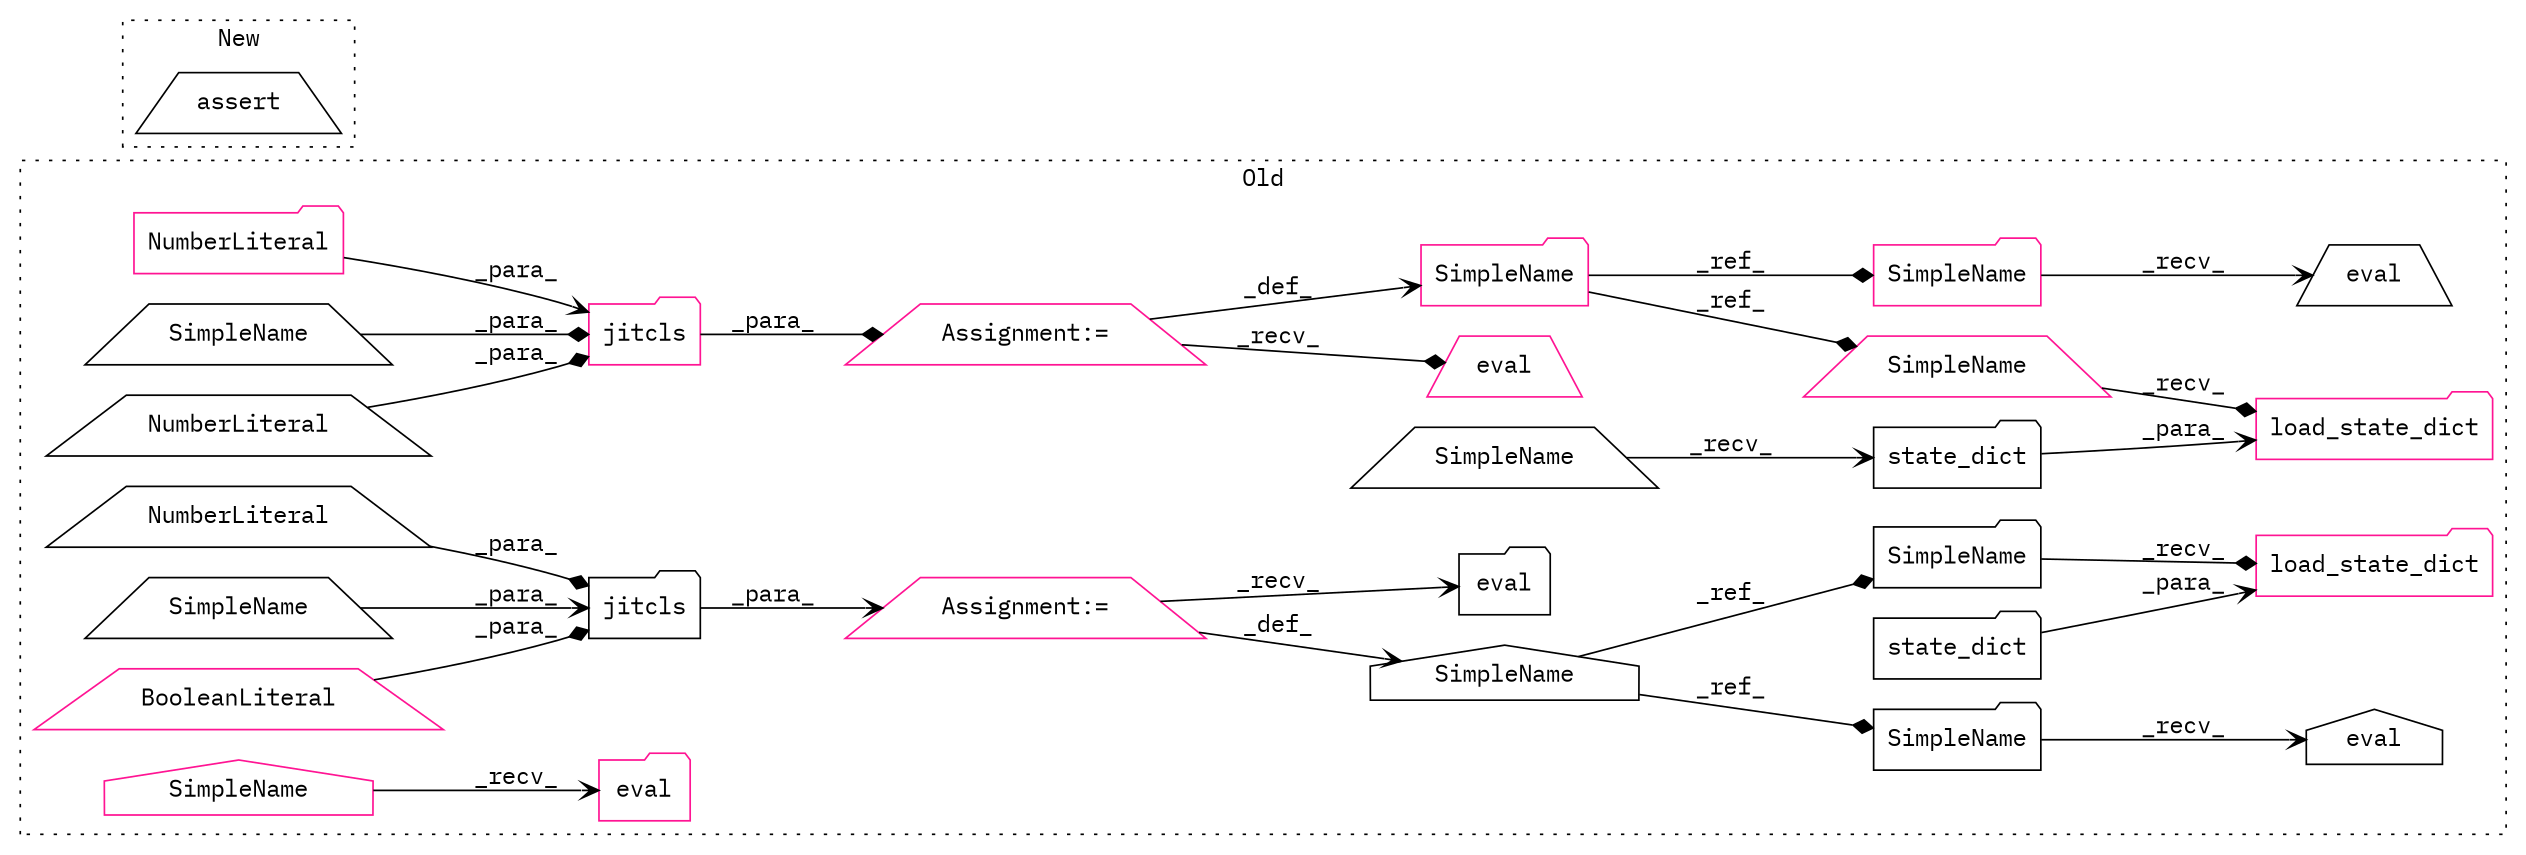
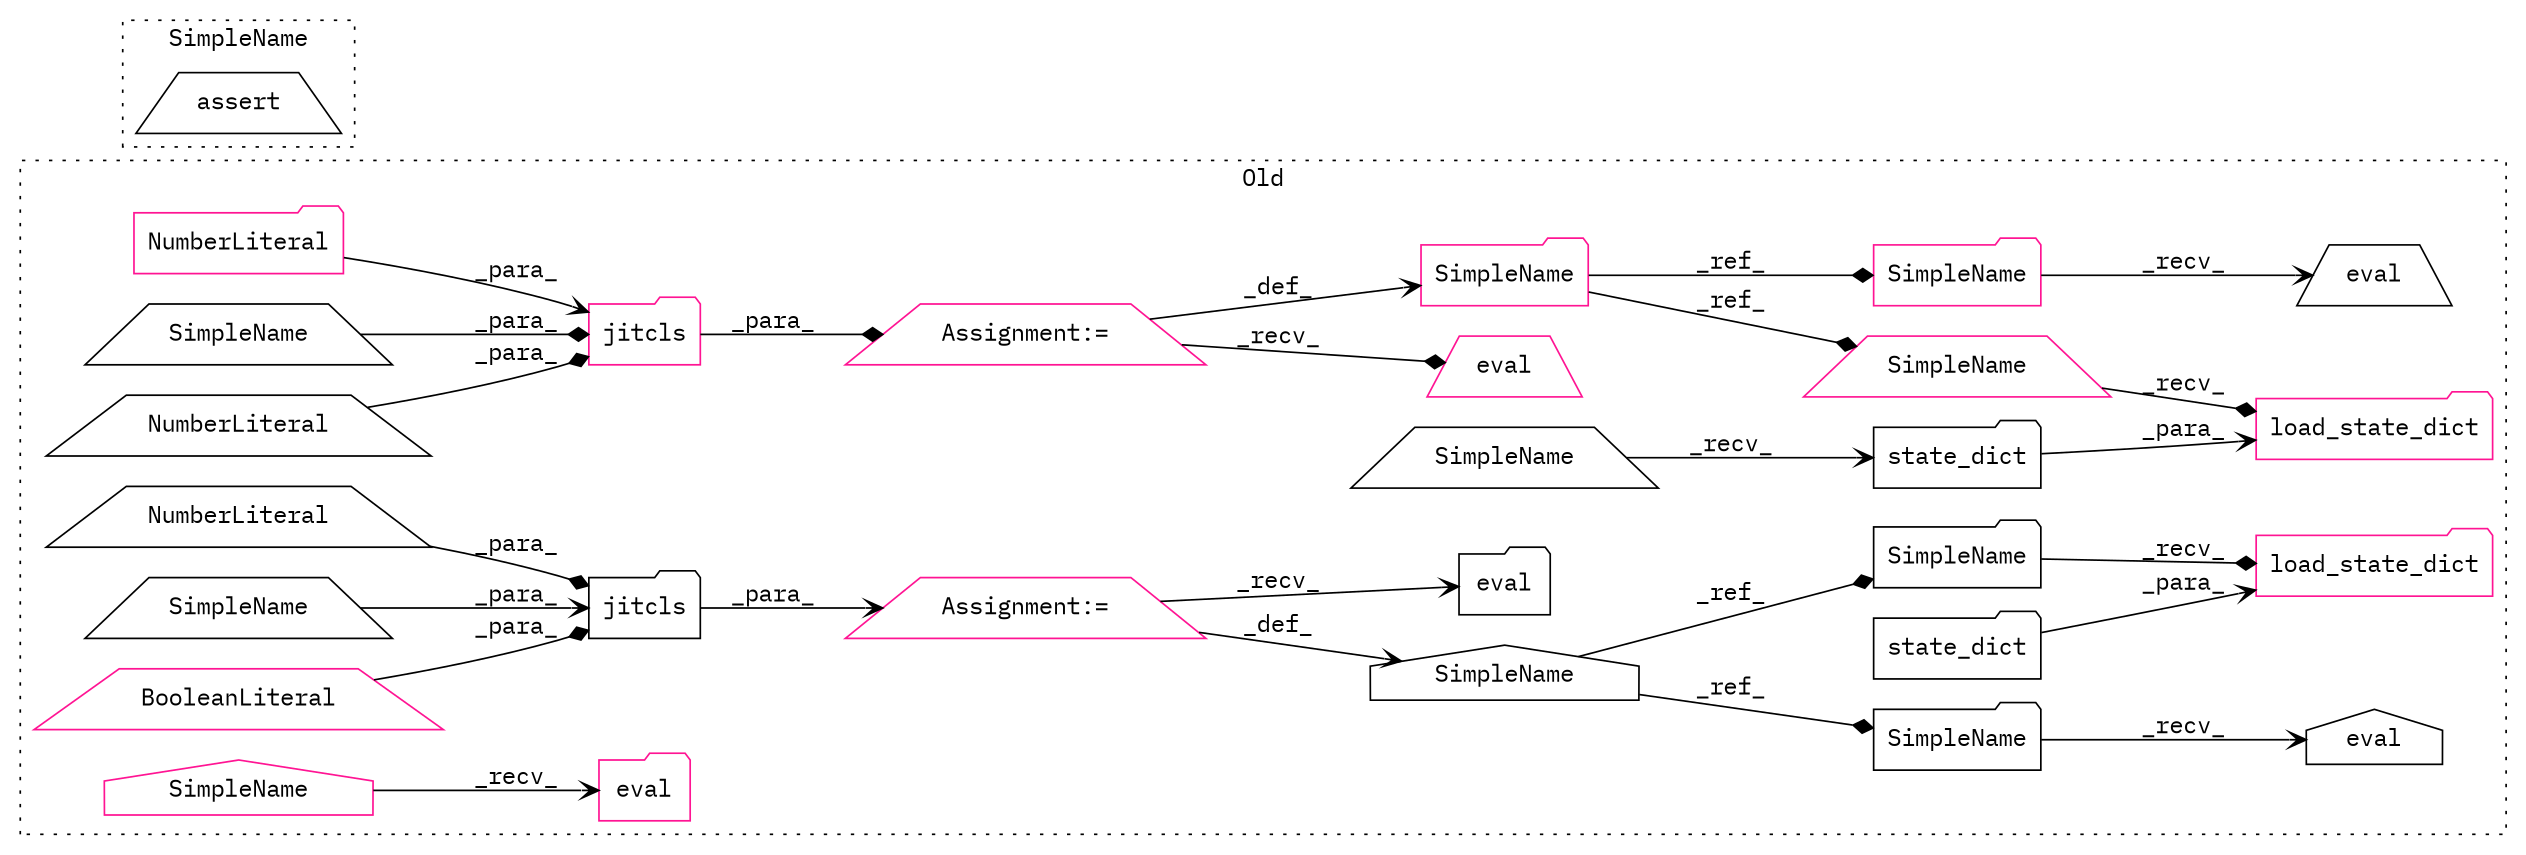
(239, 40) -> (239, 40)
